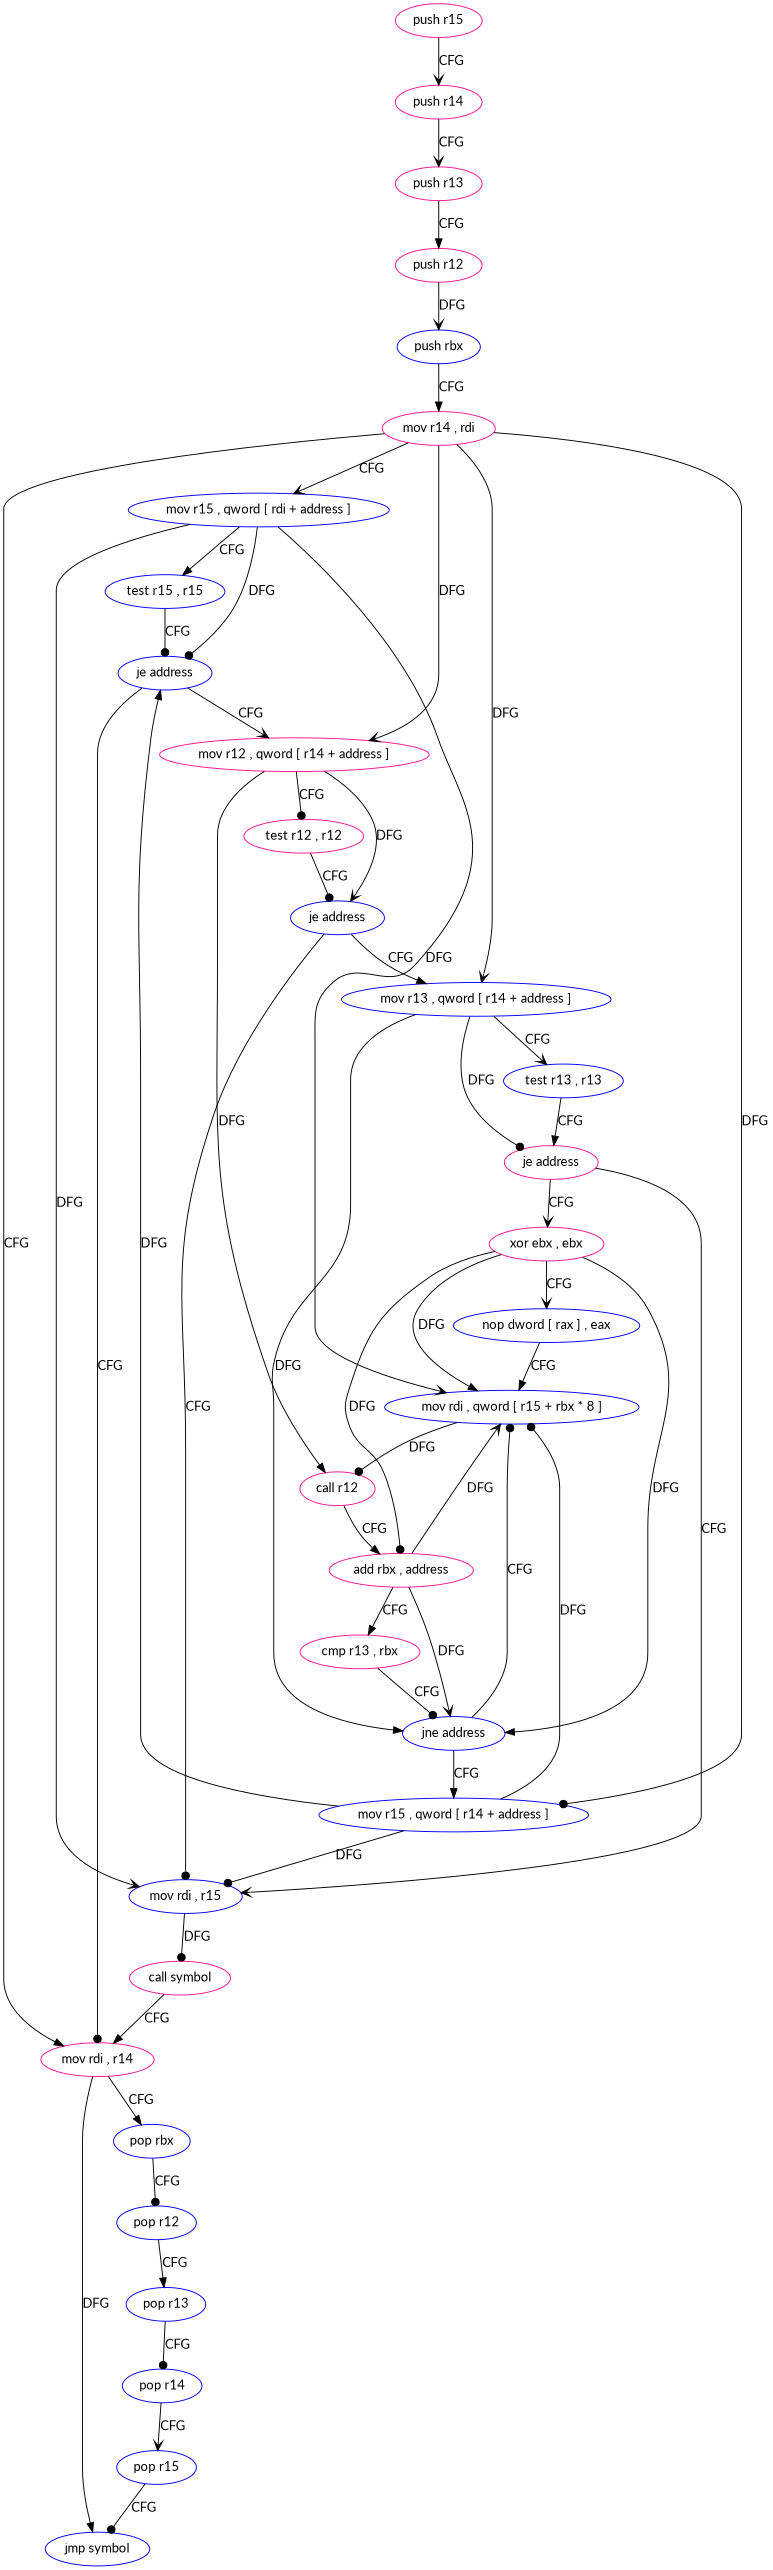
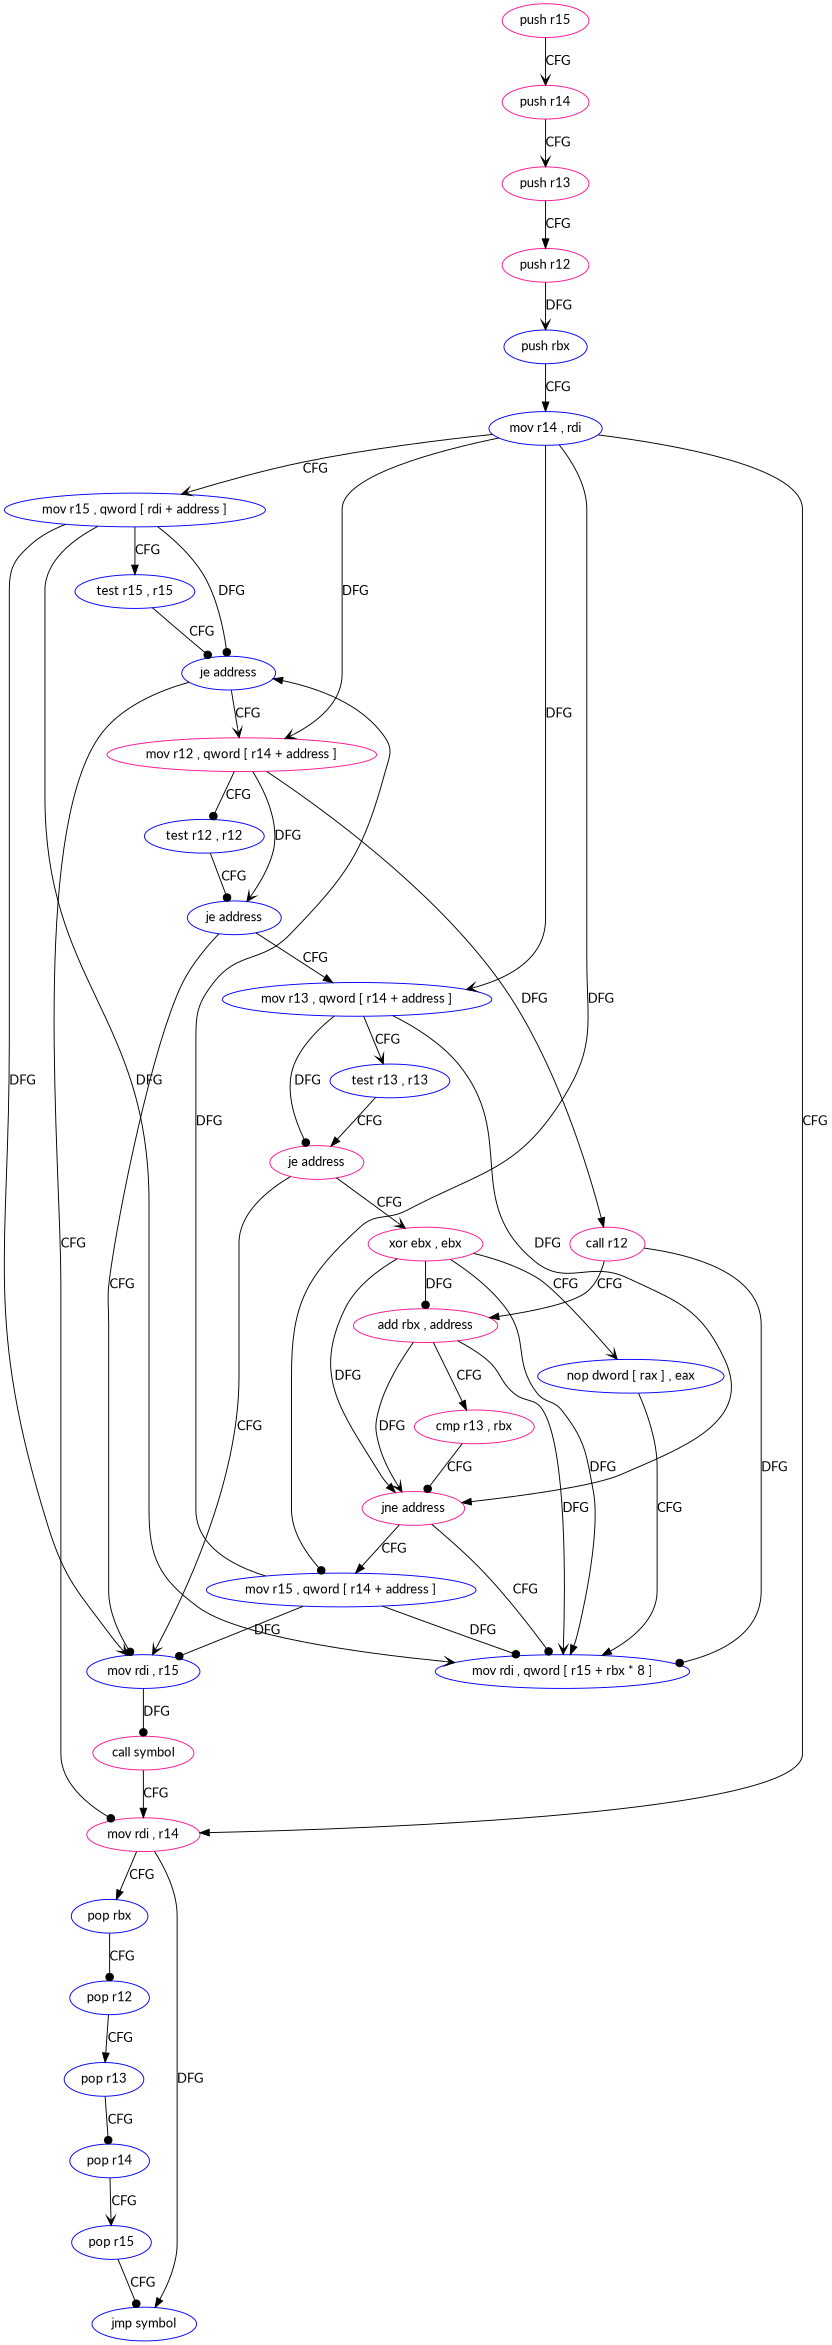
(439, 428) -> (546, 428)
(304, 836) -> (204, 836)
(407, 1442) -> (761, 1439)
(454, 1733) -> (413, 1508)
